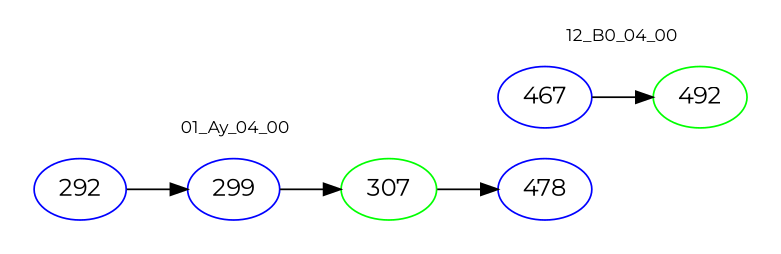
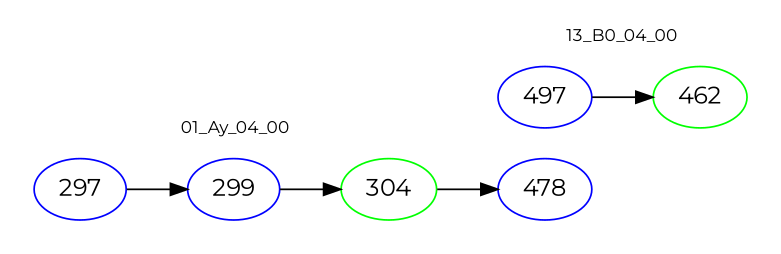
(623, 37) -> (623, 37)
(545, 97) -> (545, 97)
(700, 97) -> (700, 97)
(80, 189) -> (80, 189)
(389, 189) -> (389, 189)
